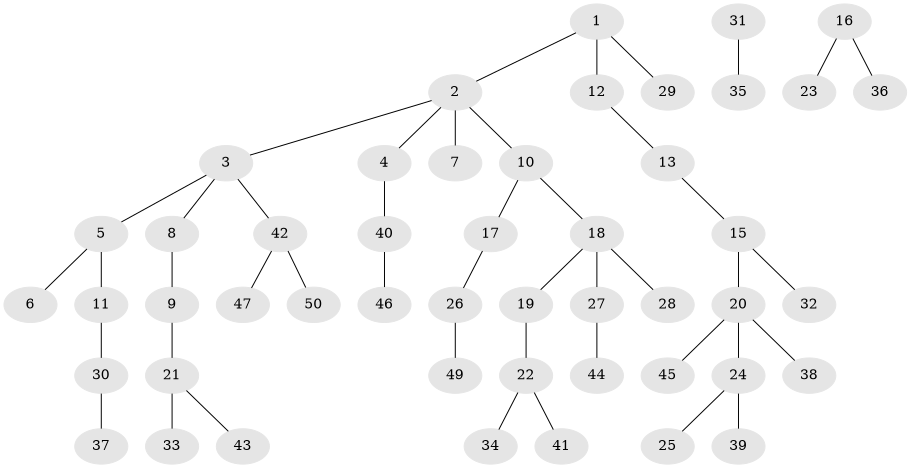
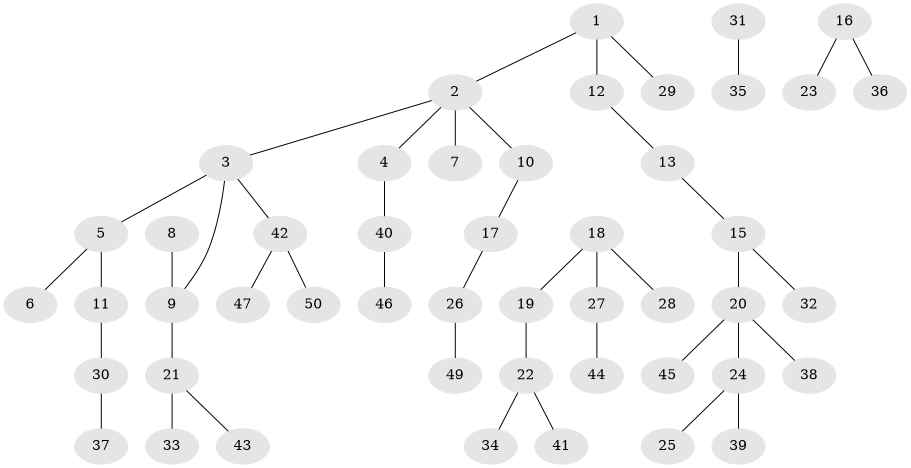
(199, 199) -> (213, 238)
(561, 199) -> none
